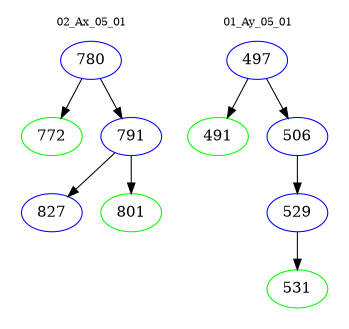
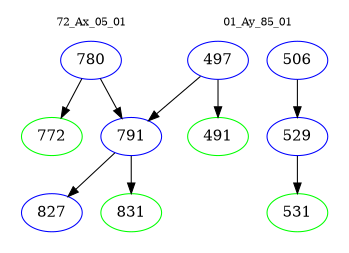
(92, 23) -> (92, 23)
(258, 23) -> (258, 23)
(275, 94) -> (186, 89)
(131, 213) -> (131, 213)
